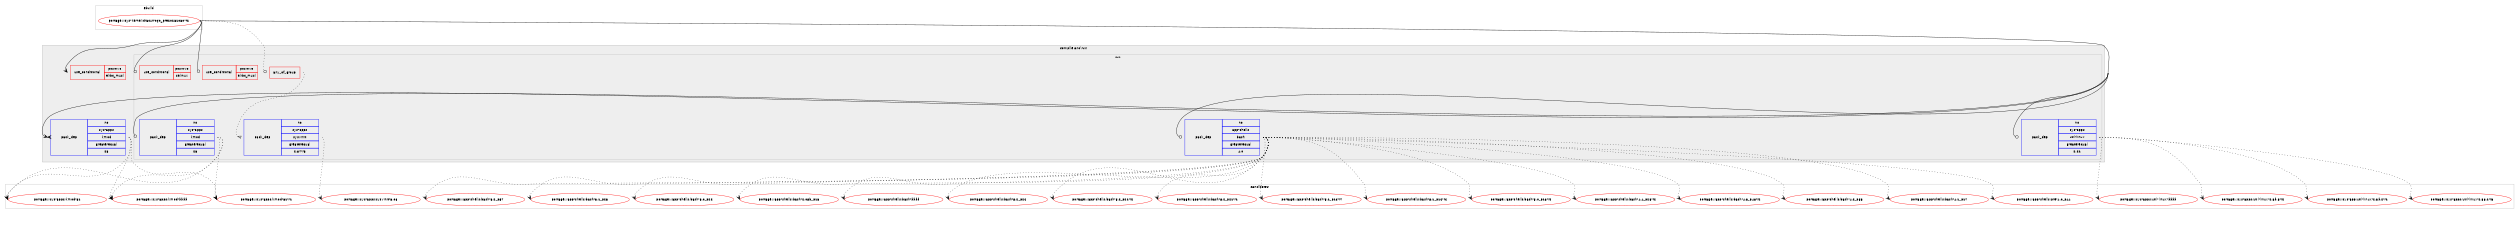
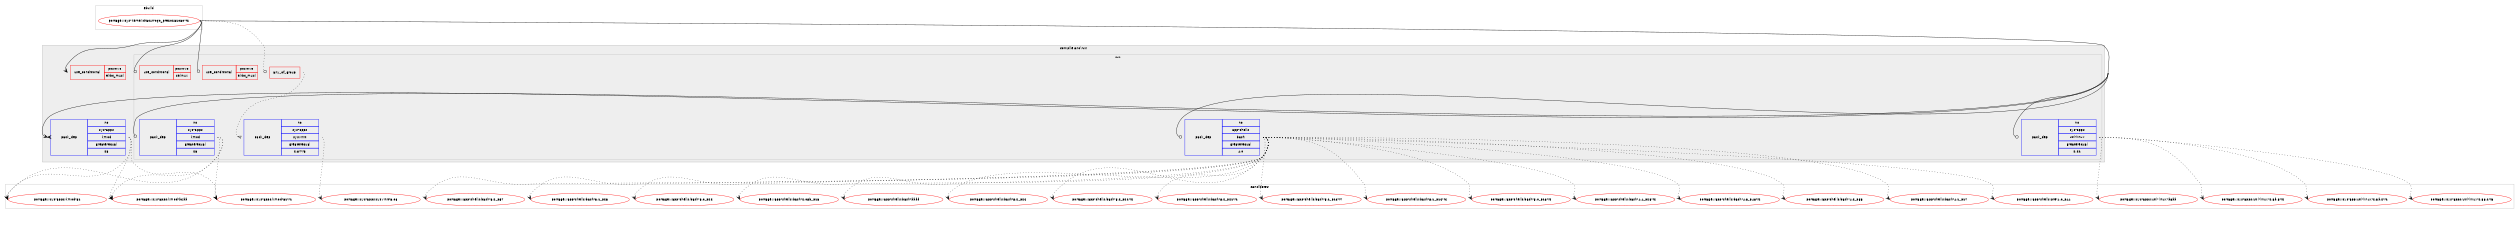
(162, 200) -> (162, 200)
(2148, 200) -> (2148, 200)
